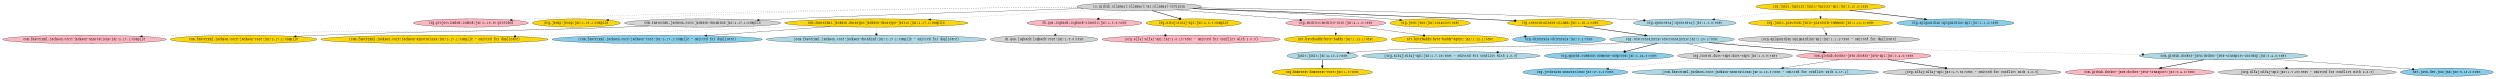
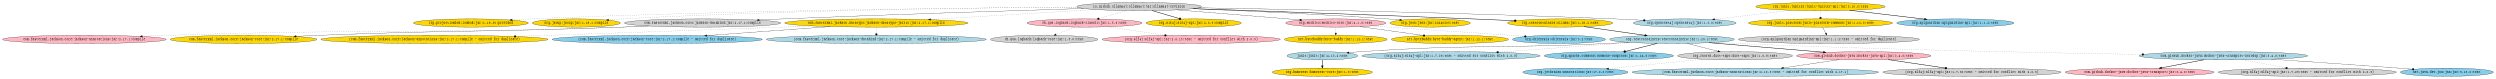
(1820, 14) -> (1820, 14)
(471, 23) -> (471, 23)
